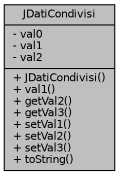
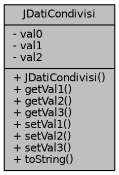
(34, 90) -> (42, 90)
